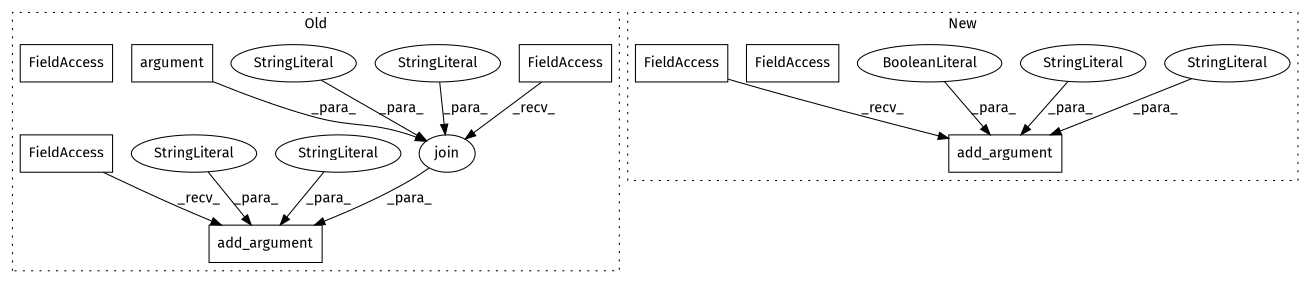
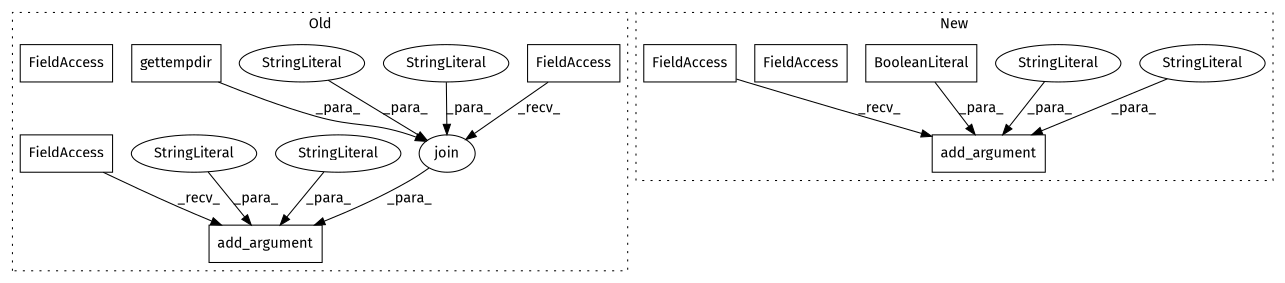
(172, 63) -> (176, 63)
(930, 63) -> (921, 63)
